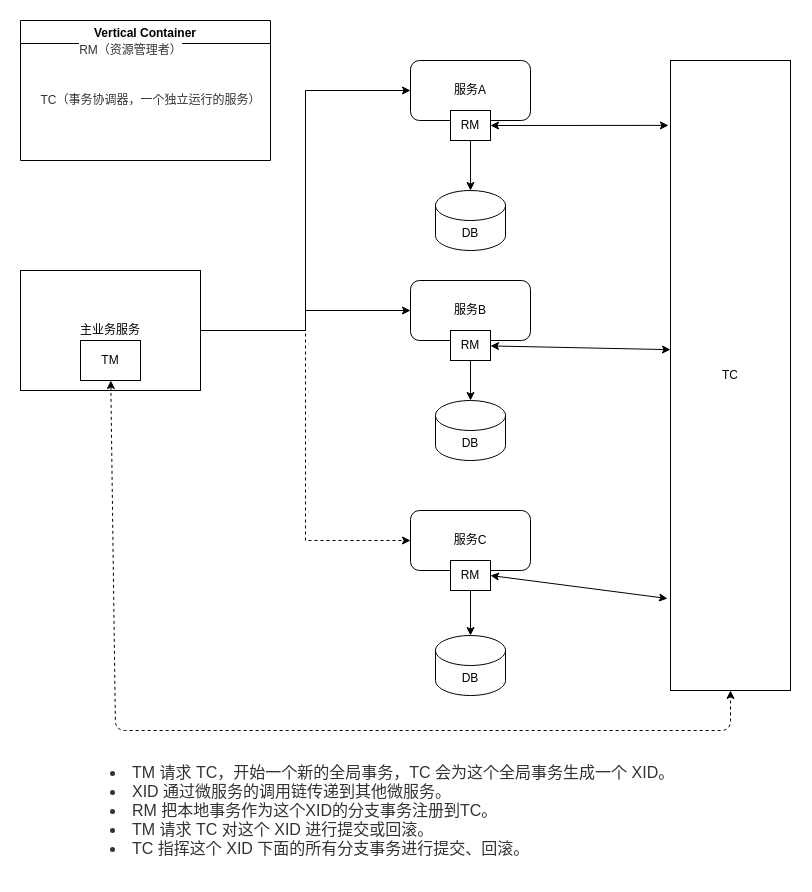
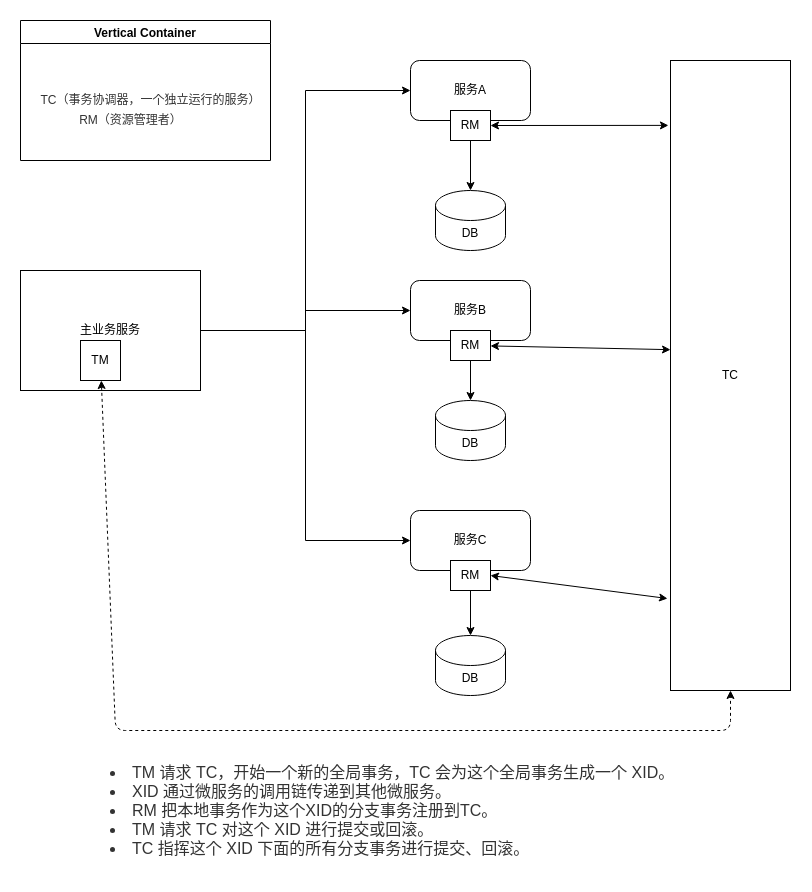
(131, 51) -> (131, 121)
(111, 361) -> (101, 361)
(306, 485) -> (306, 485)
